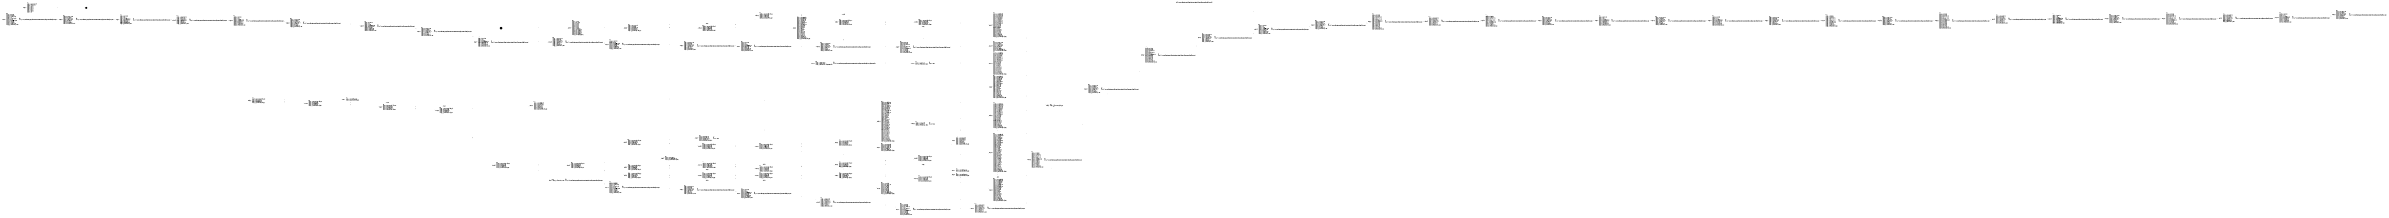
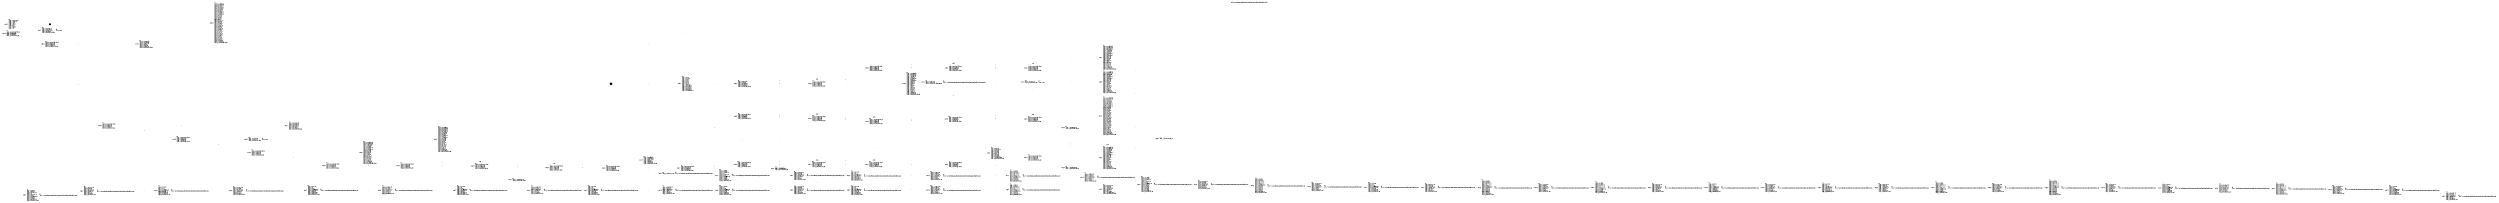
none -> (256, 153)
